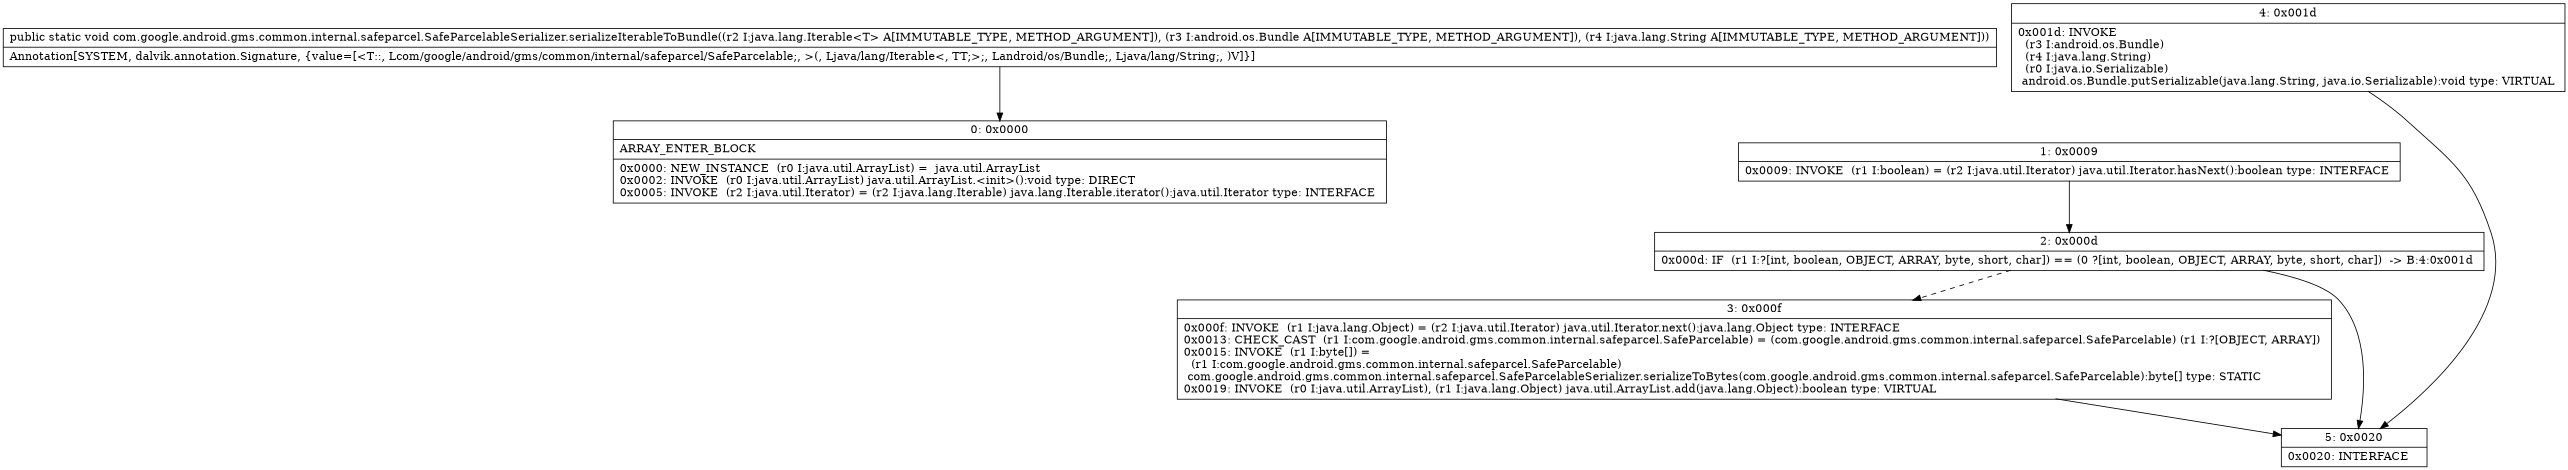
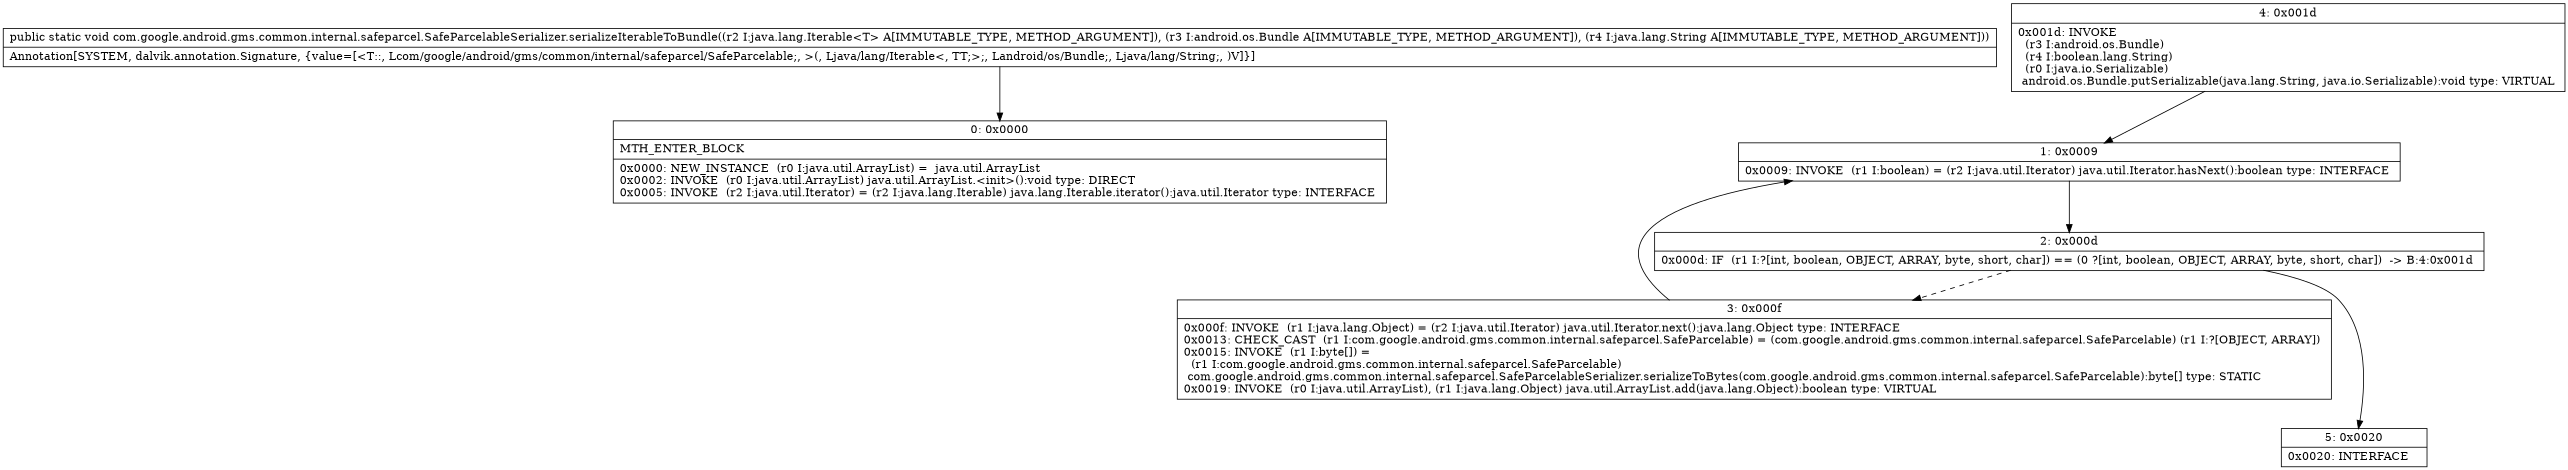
(2085, 57) -> (2095, 57)
(688, 149) -> (682, 149)
(2494, 252) -> (2158, 115)
(2164, 416) -> (1674, 213)
